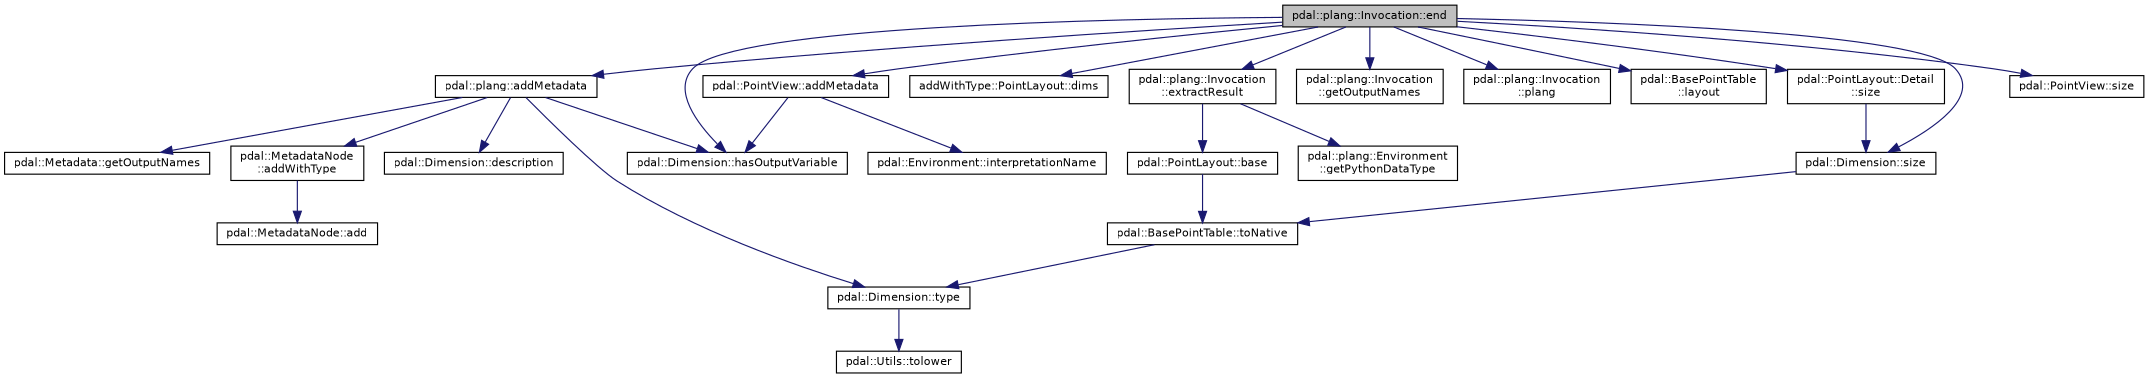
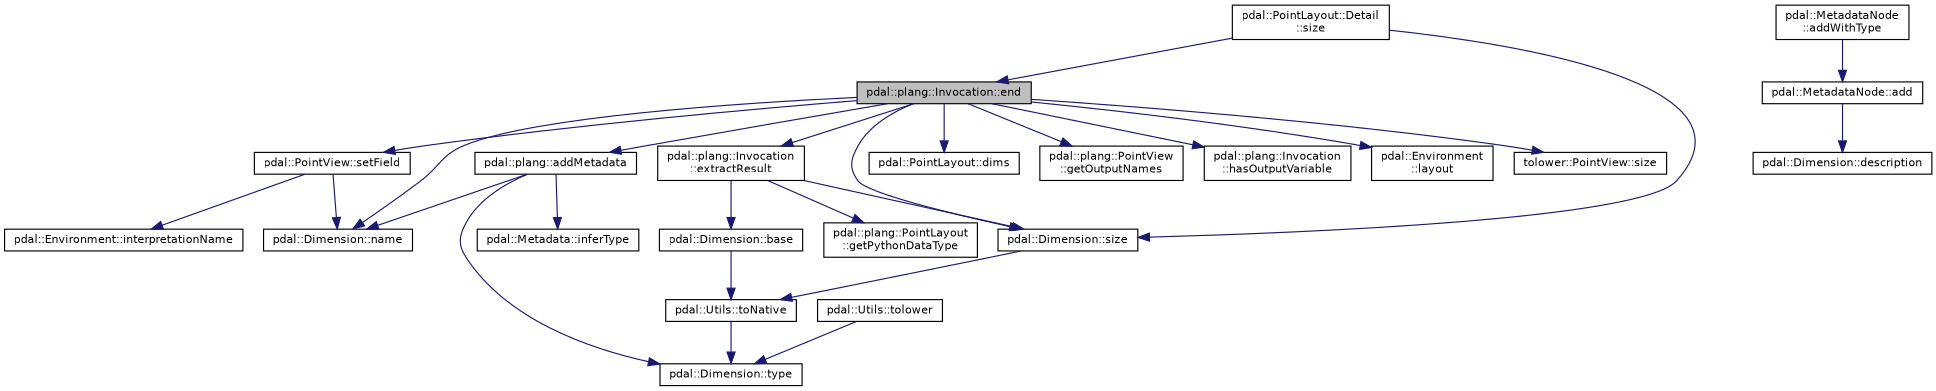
(1616, 46) -> (1120, 59)
(796, 87) -> (332, 163)
(1009, 87) -> (944, 163)
(1370, 87) -> (1111, 163)
(1537, 87) -> (1278, 163)
(1699, 87) -> (1432, 163)
(2077, 87) -> (1590, 163)
(421, 120) -> none
(498, 120) -> (1842, 122)
(107, 163) -> (558, 240)
(737, 163) -> (338, 240)
(1203, 163) -> (731, 240)
(1378, 163) -> (901, 240)
none -> (866, 194)
(1203, 234) -> (731, 311)
(899, 324) -> (811, 340)
